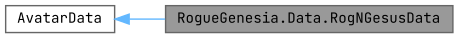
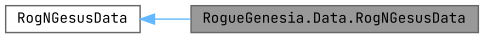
(60, 19) -> (73, 19)
